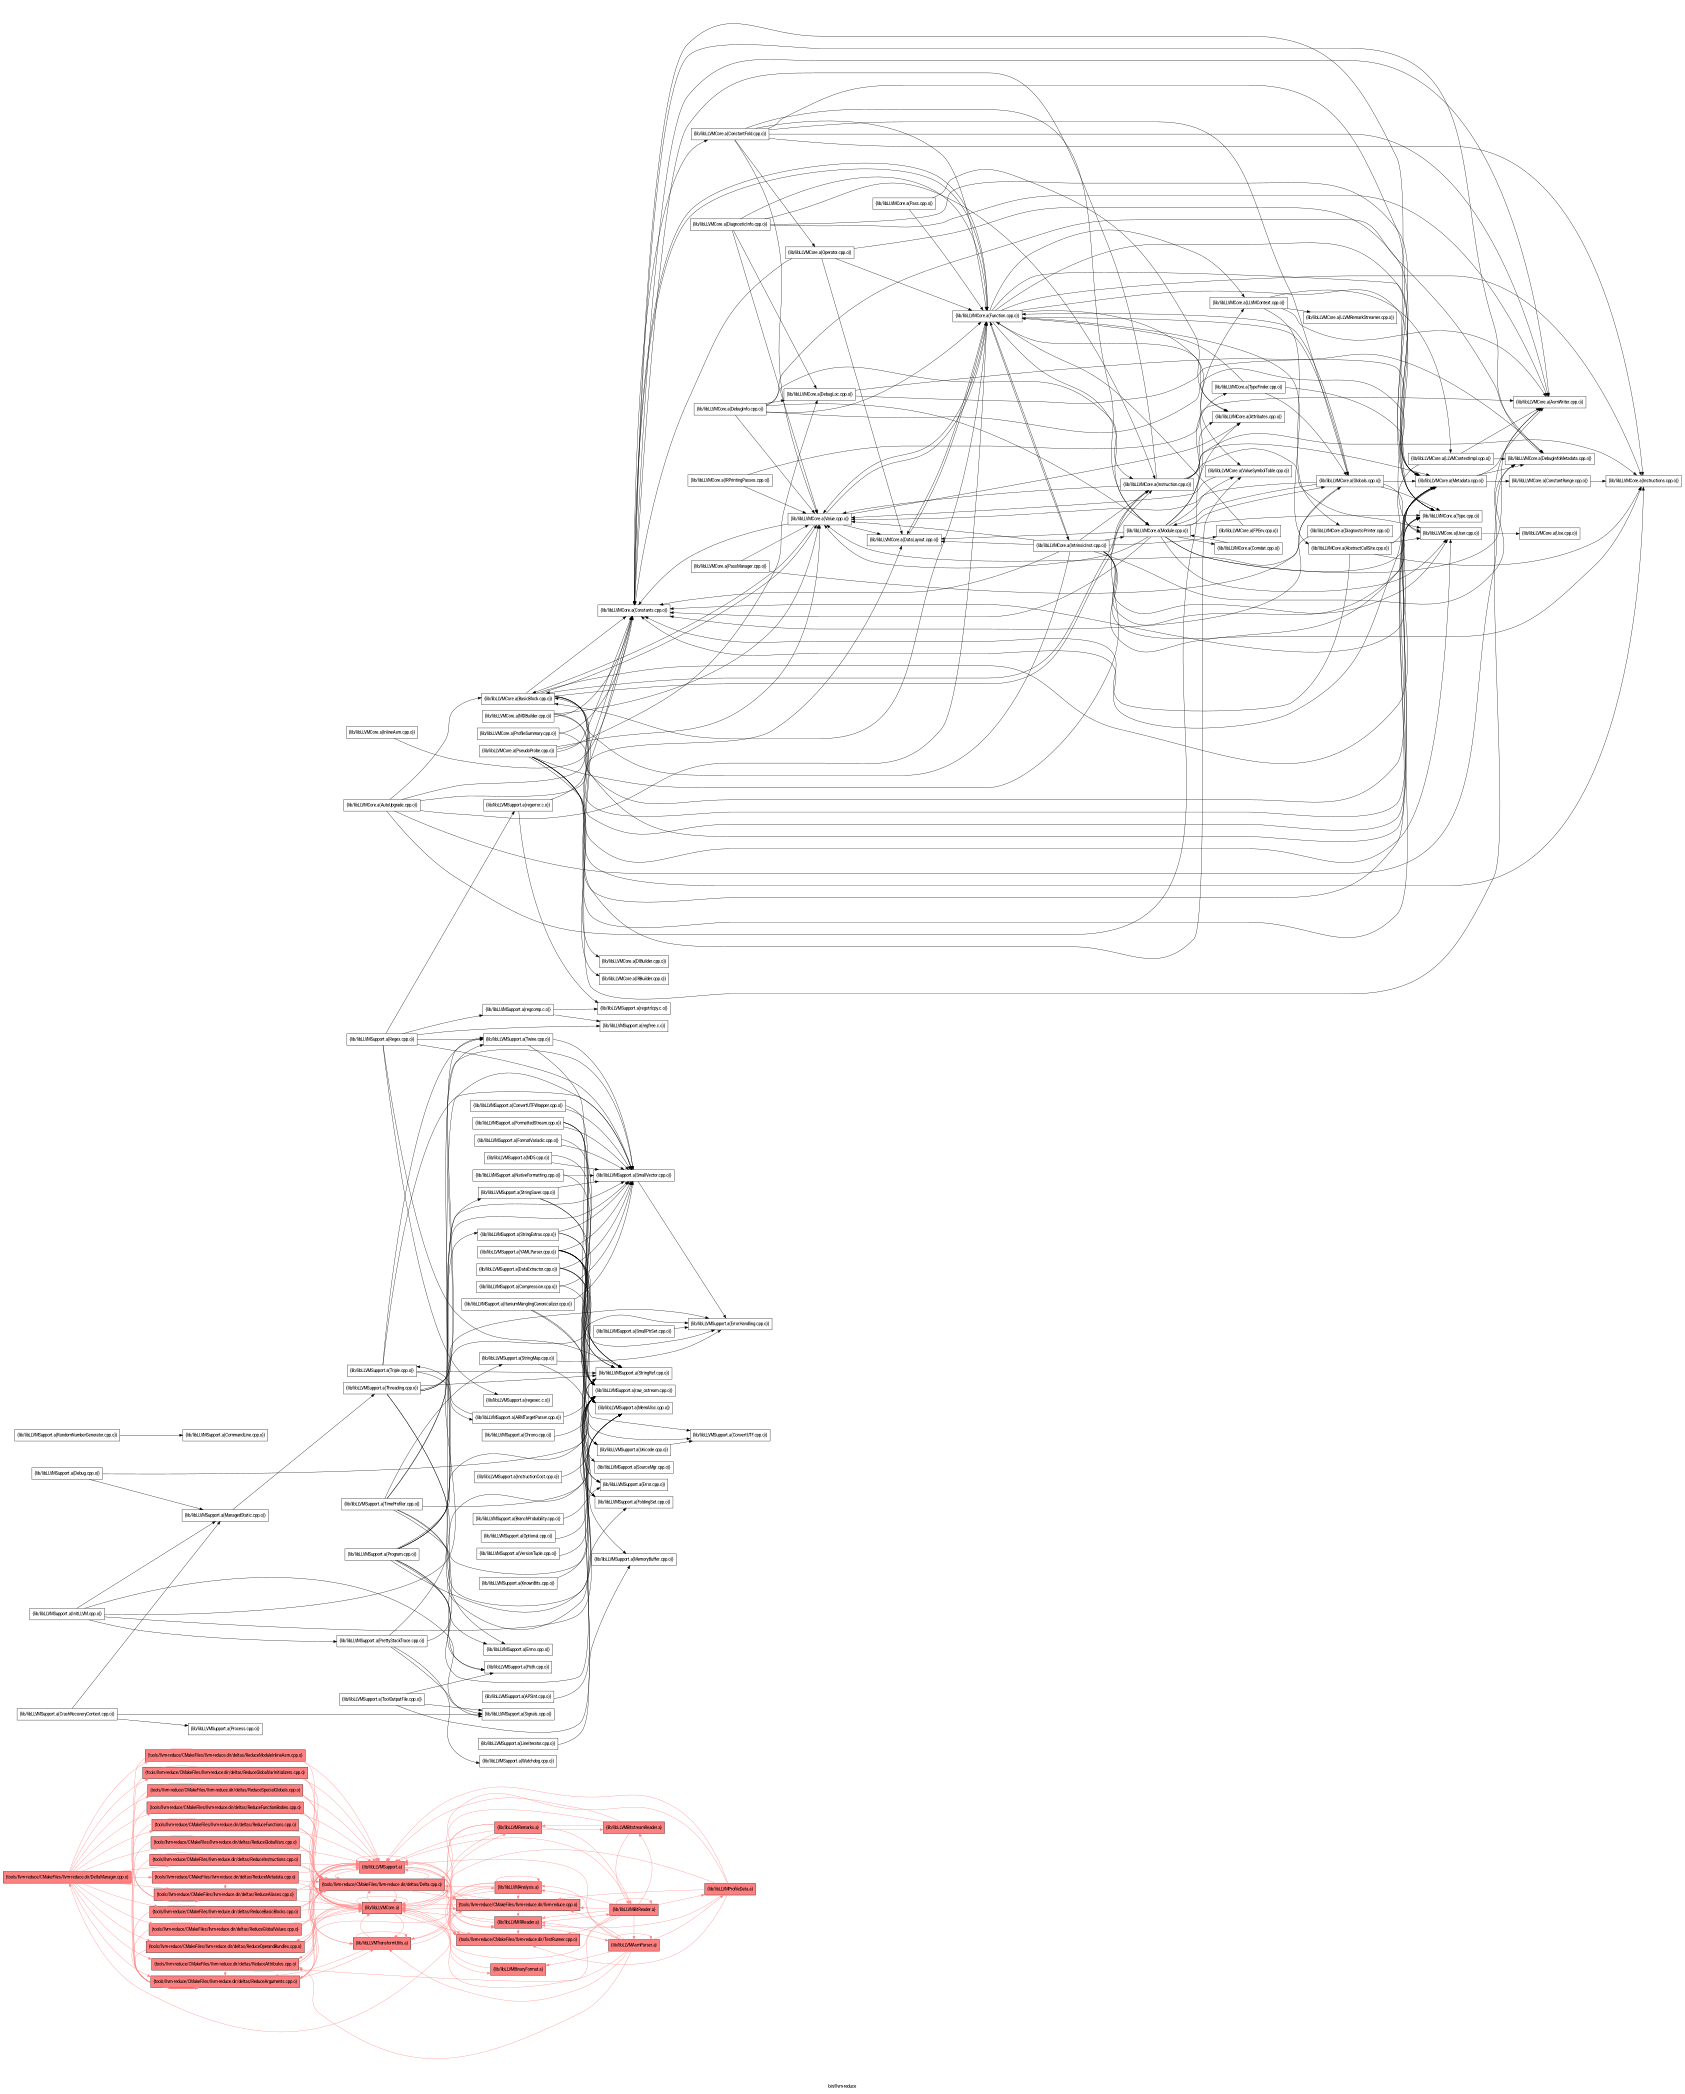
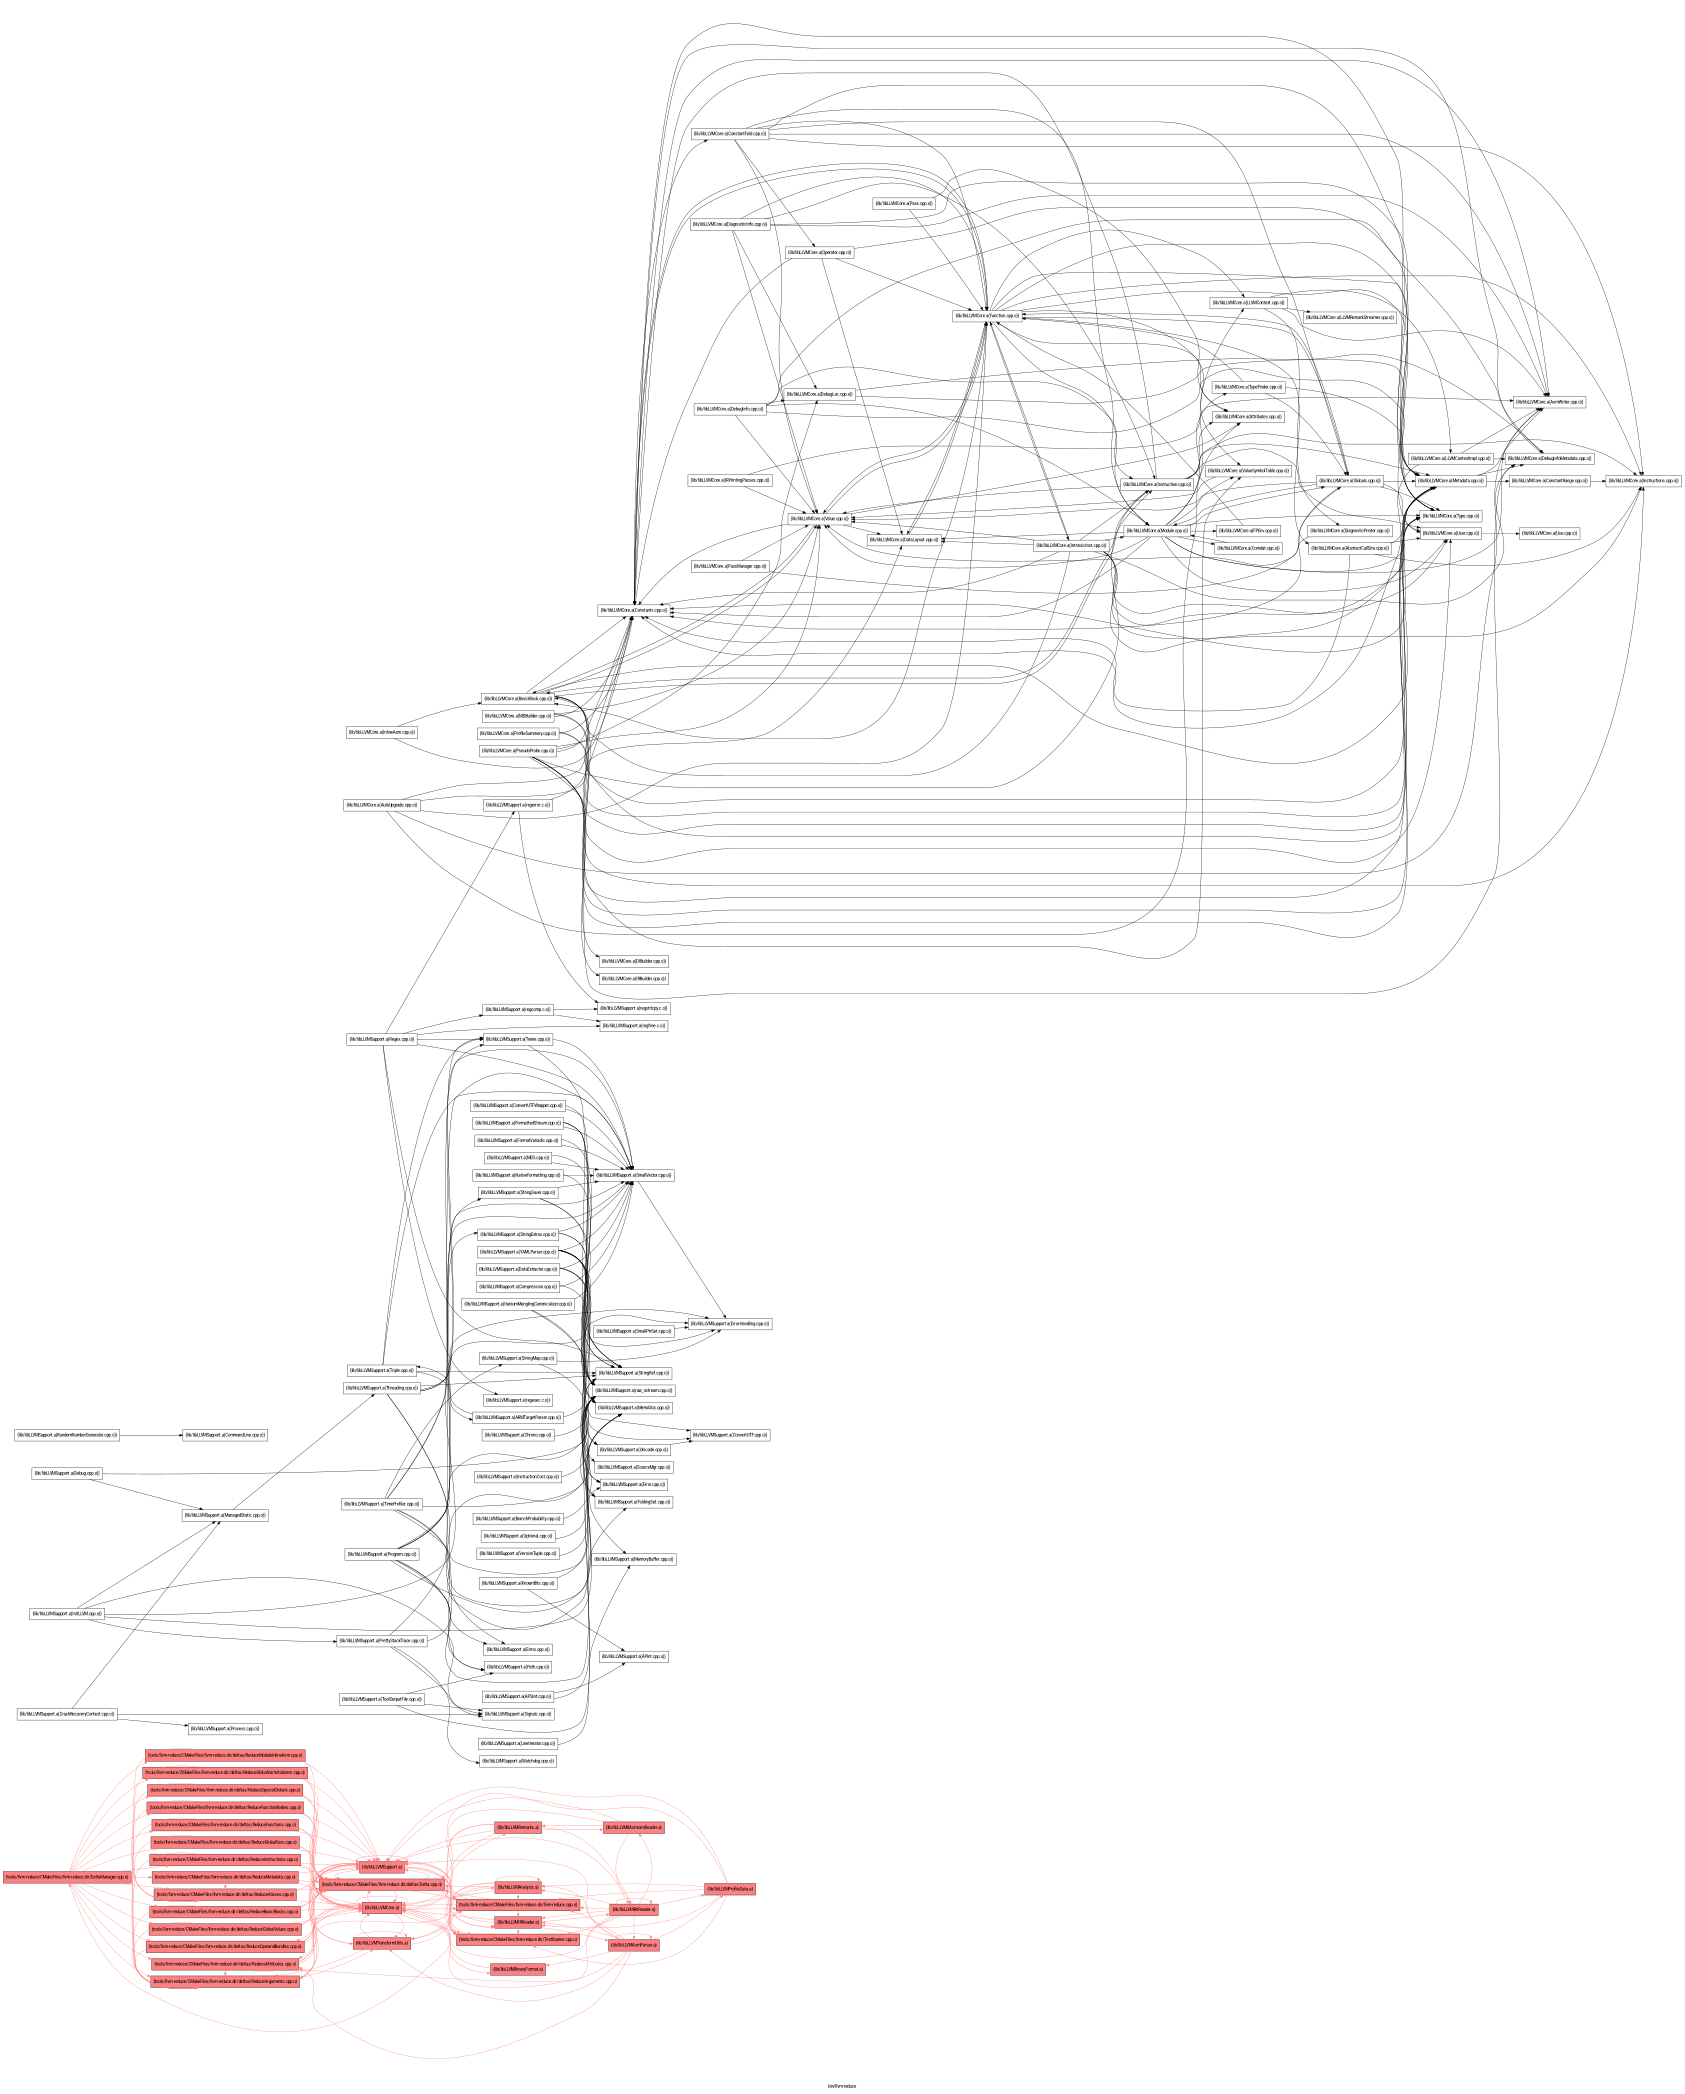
(882, 392) -> none
(1161, 543) -> (1202, 531)
(439, 749) -> (437, 713)
none -> (1093, 910)
none -> (634, 1657)
(553, 1850) -> (625, 1884)
